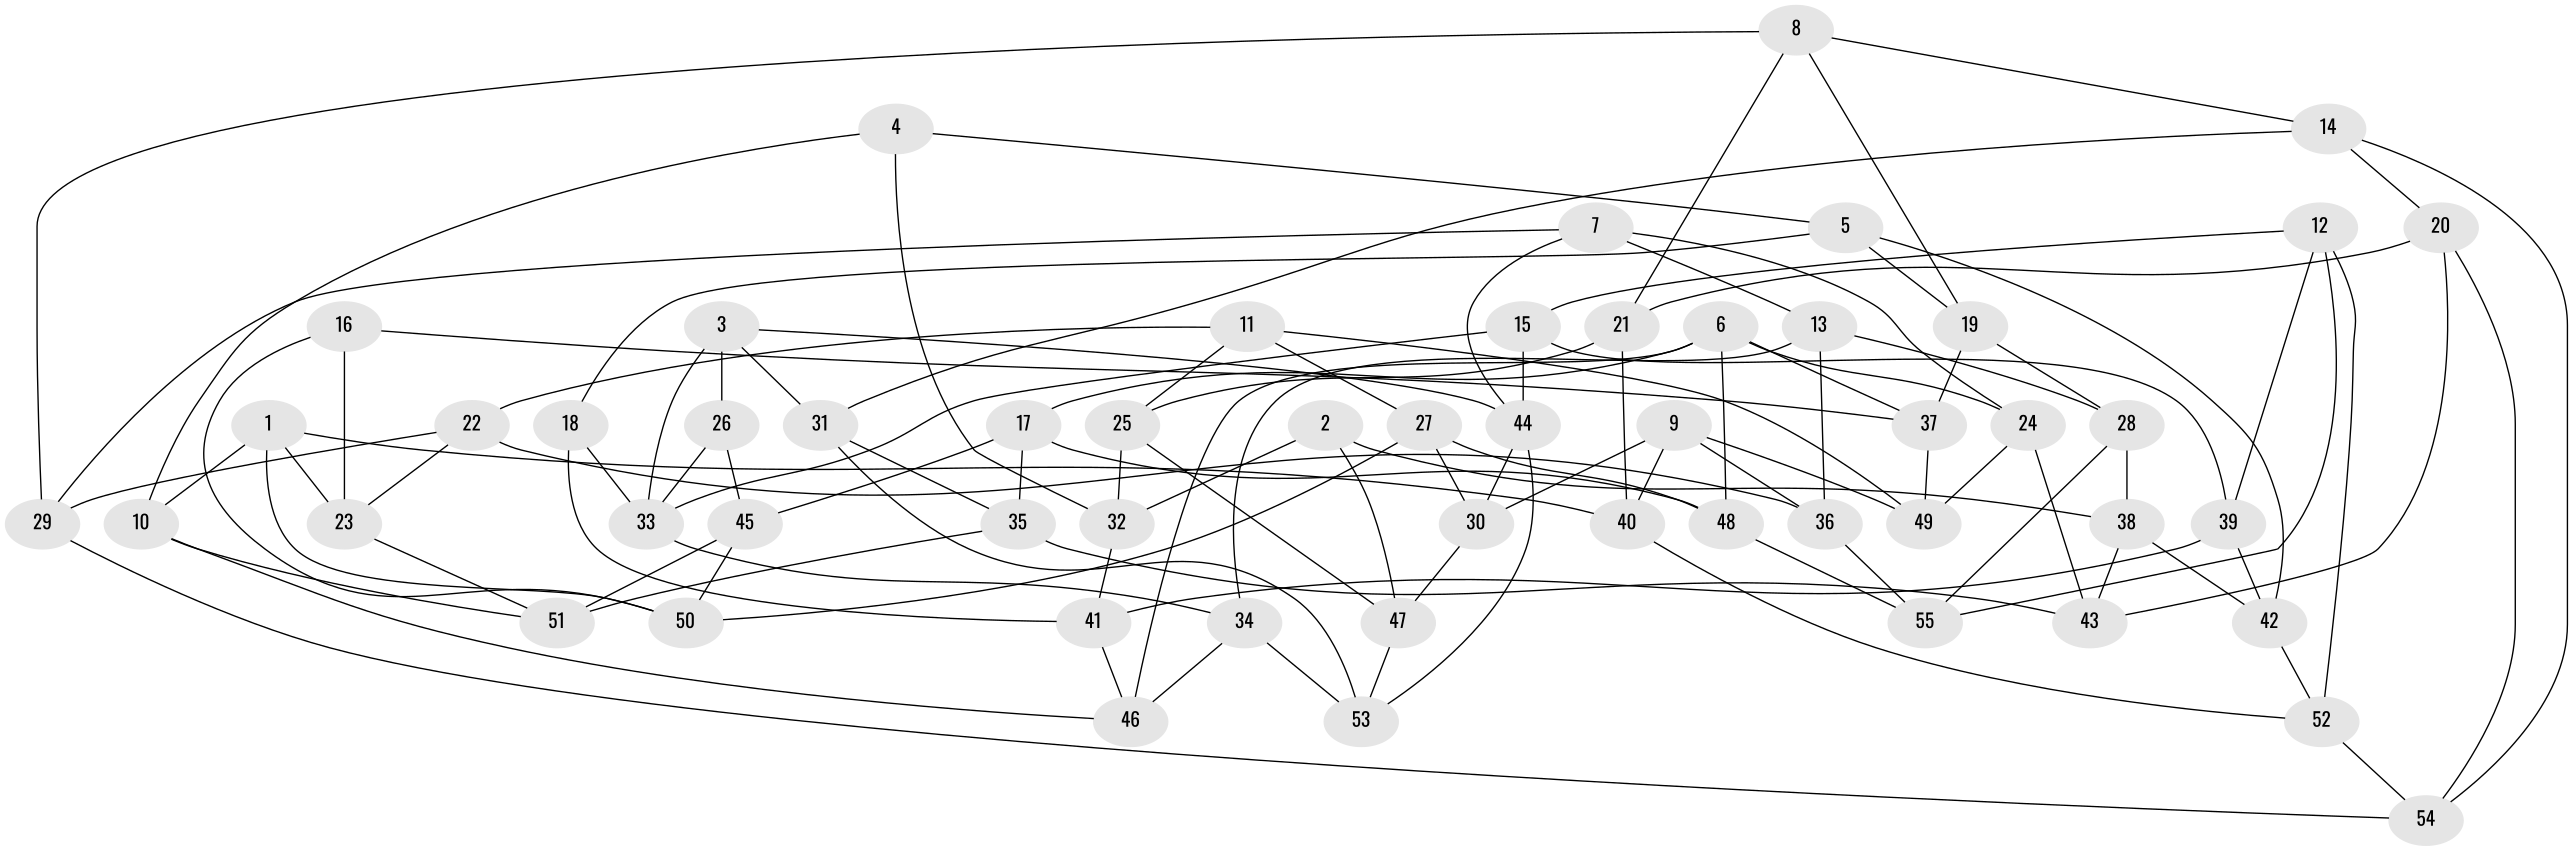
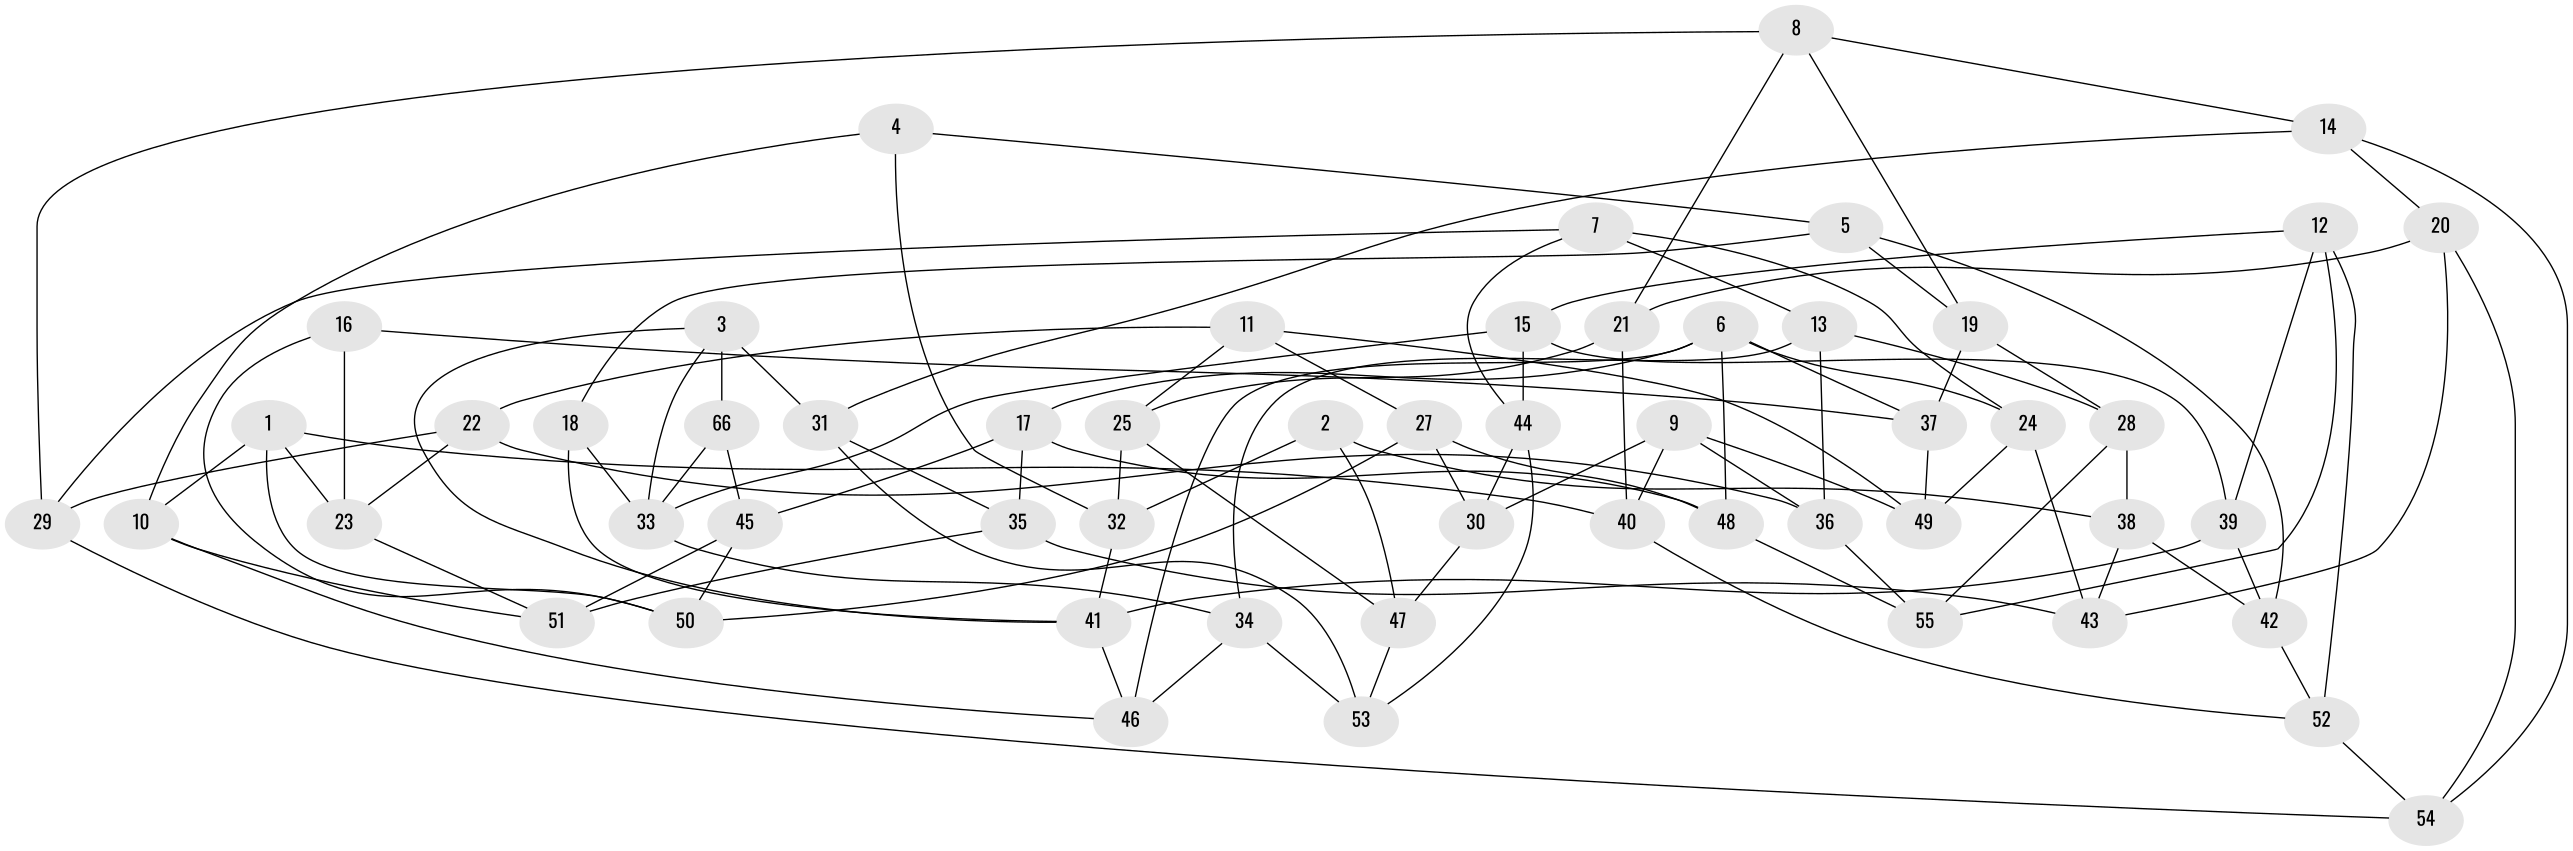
(1129, 355) -> (559, 546)
(722, 425) -> (722, 425)
